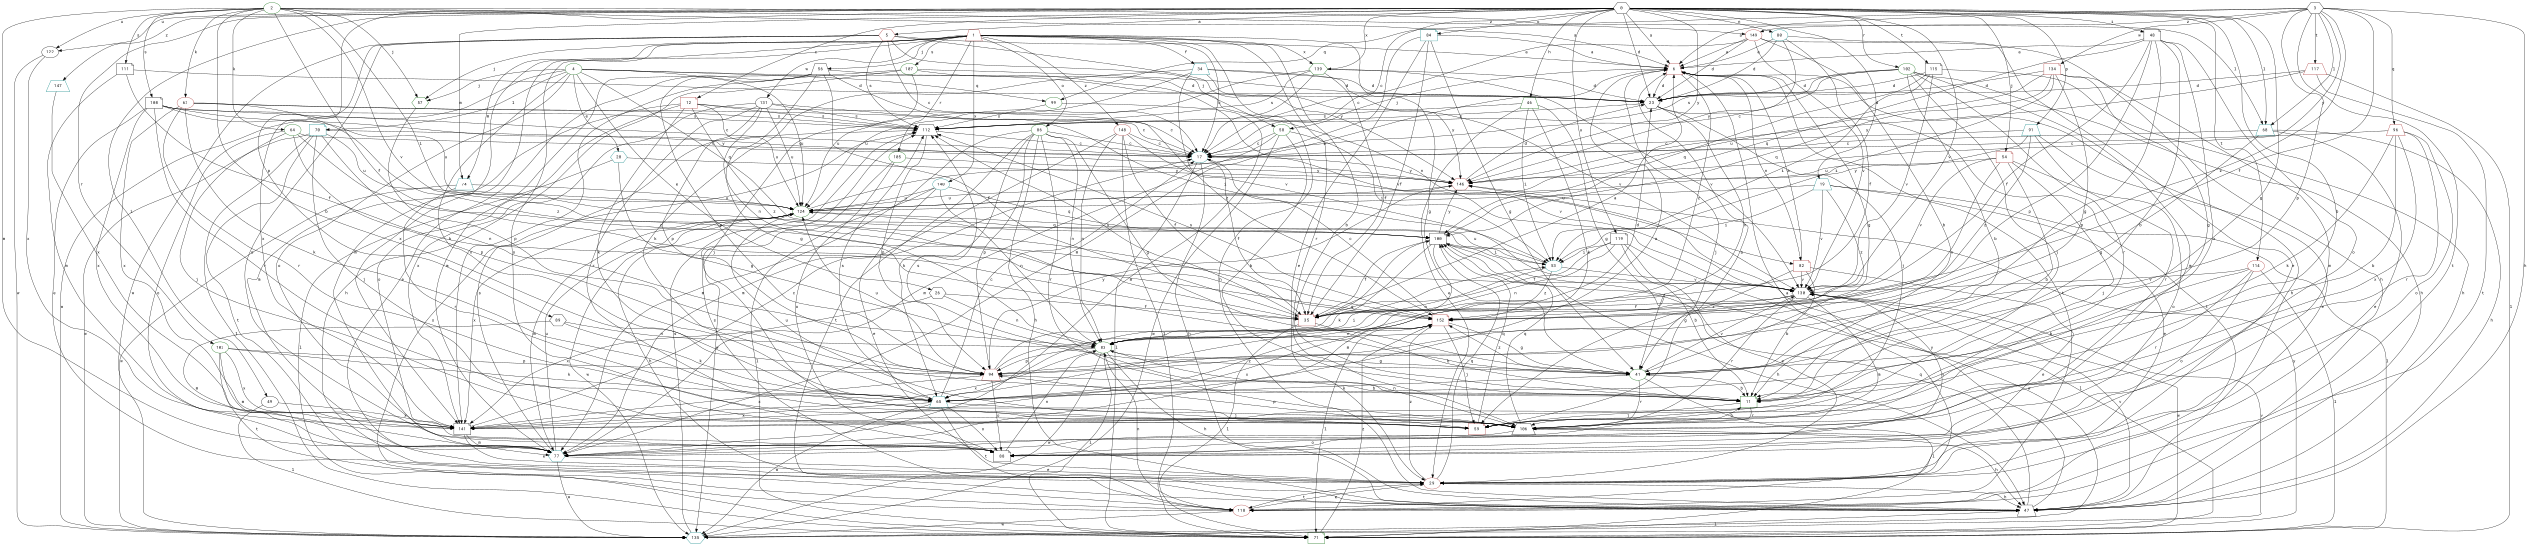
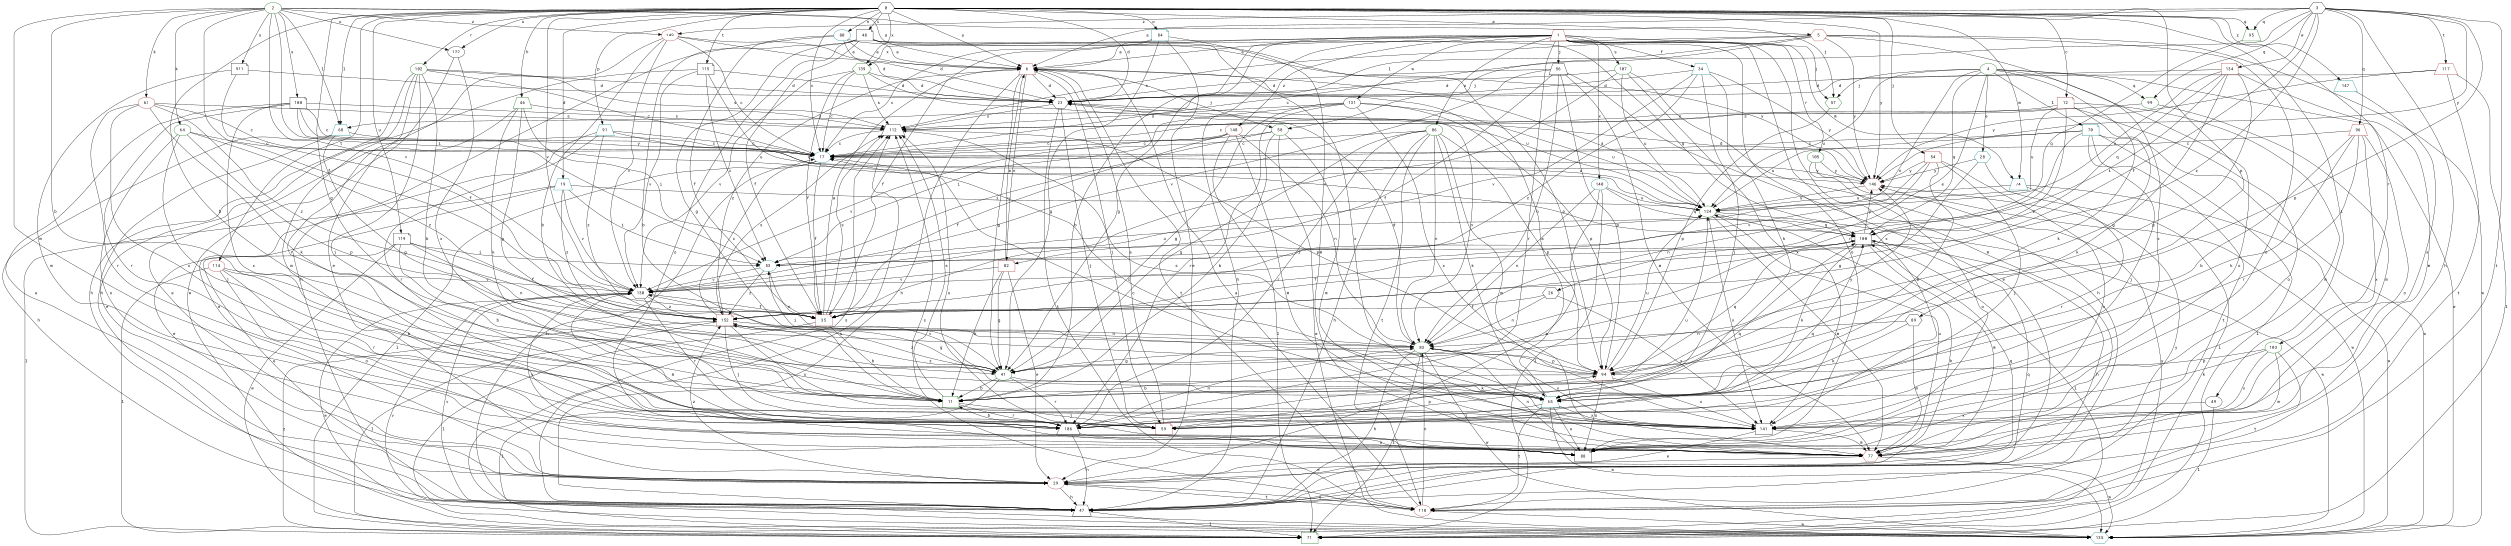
none -> (2252, 35)
(125, 69) -> (240, 69)
(557, 456) -> (1871, 456)
